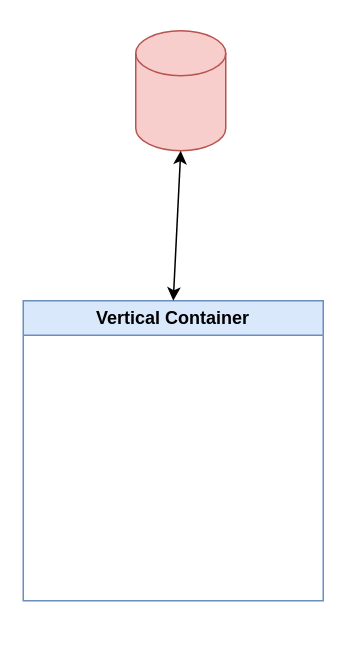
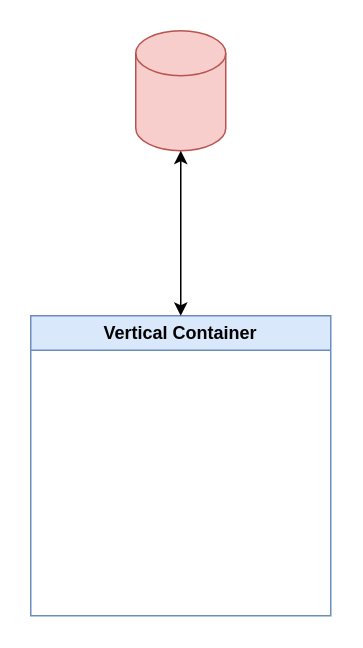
(173, 451) -> (181, 466)
